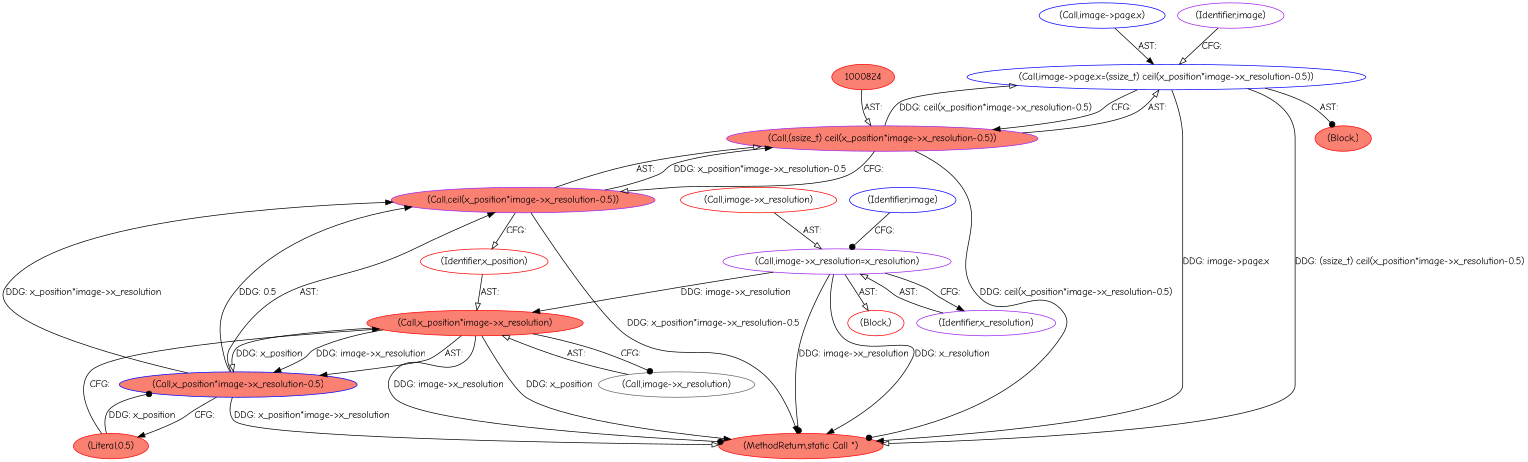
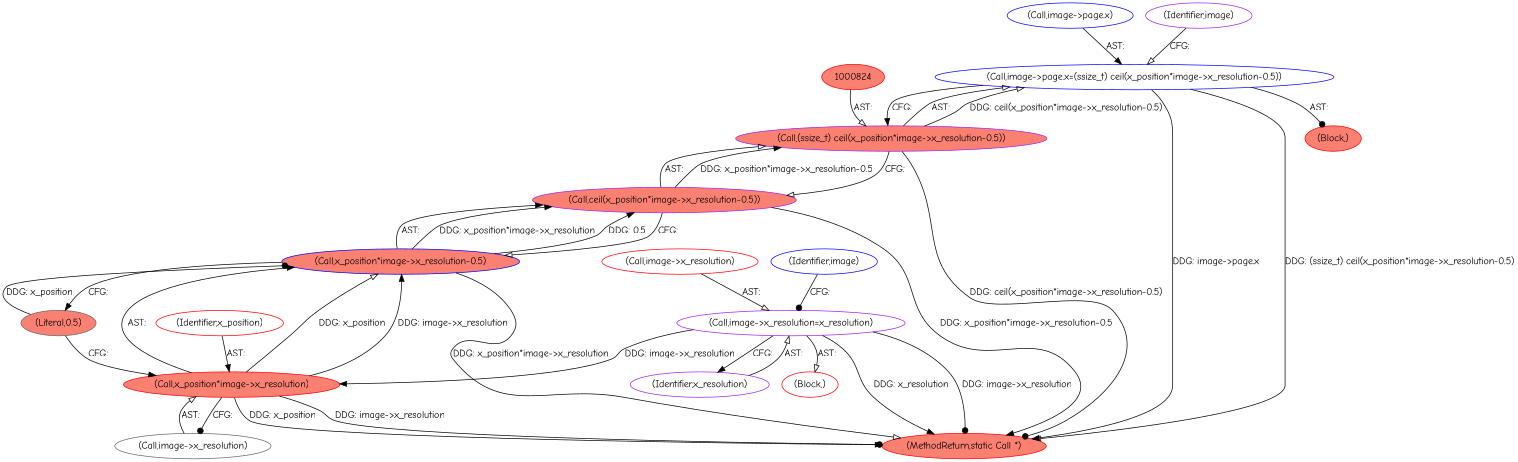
(506, 228) -> (595, 248)
(480, 289) -> (225, 350)
(111, 446) -> (59, 323)
